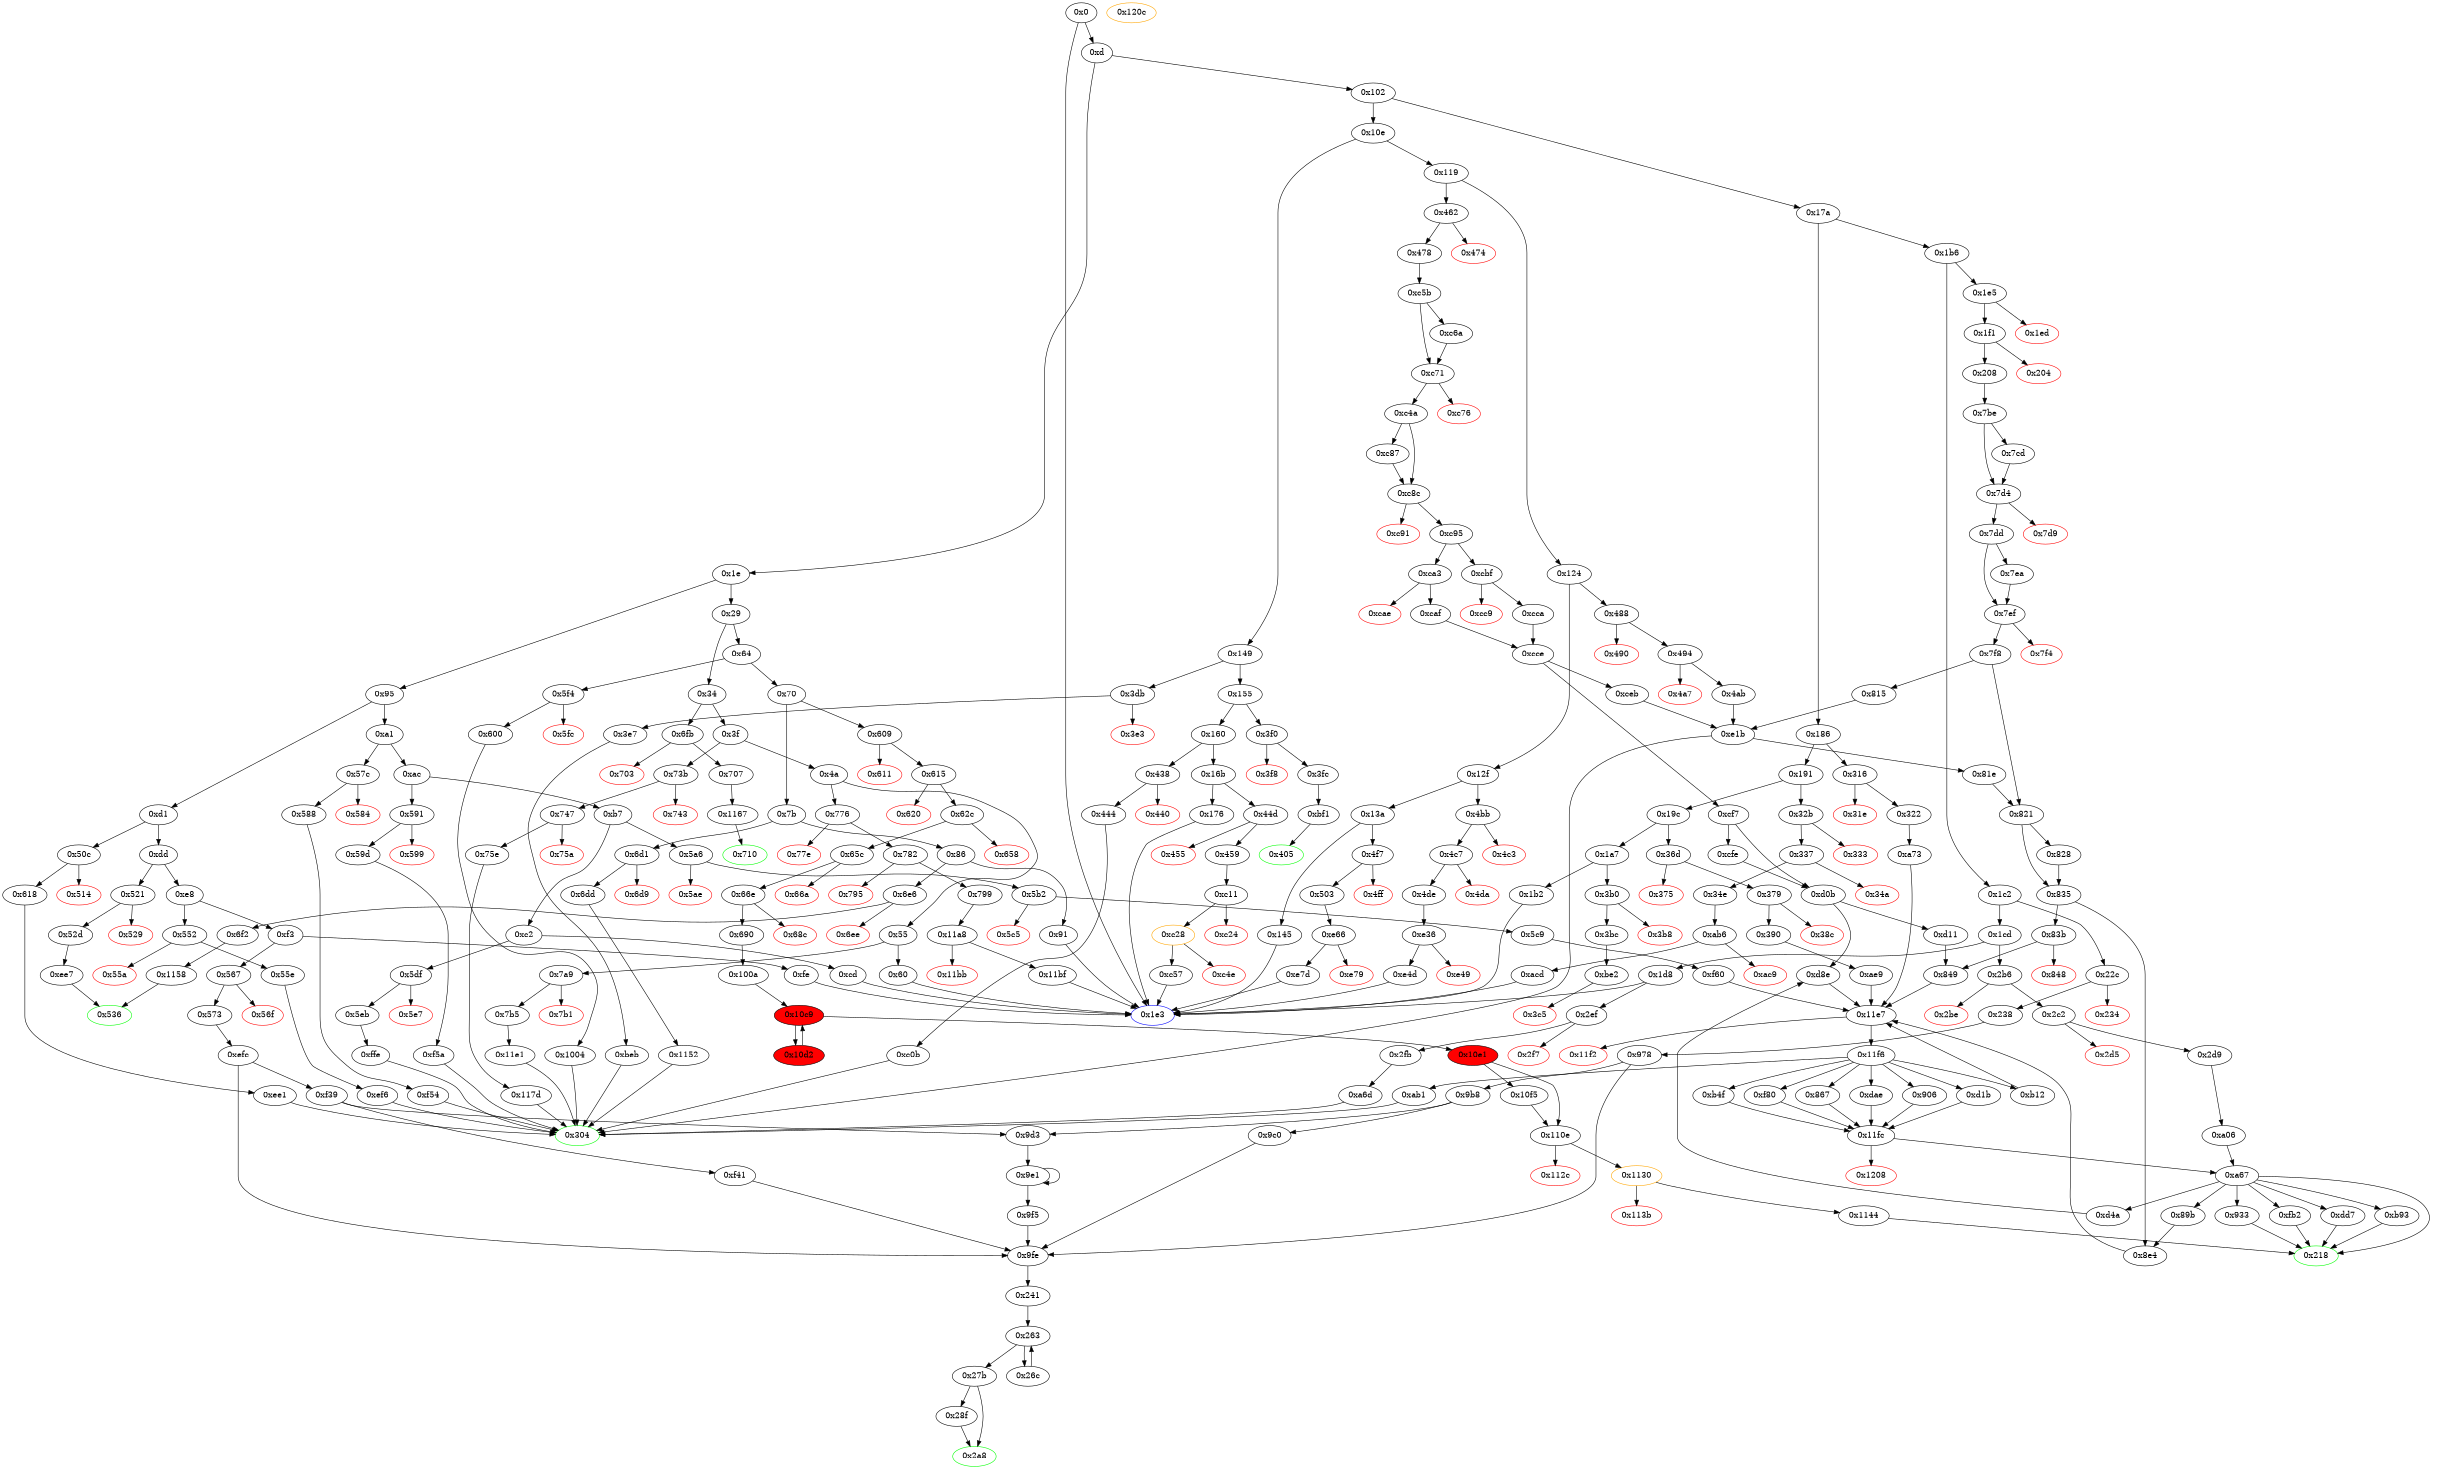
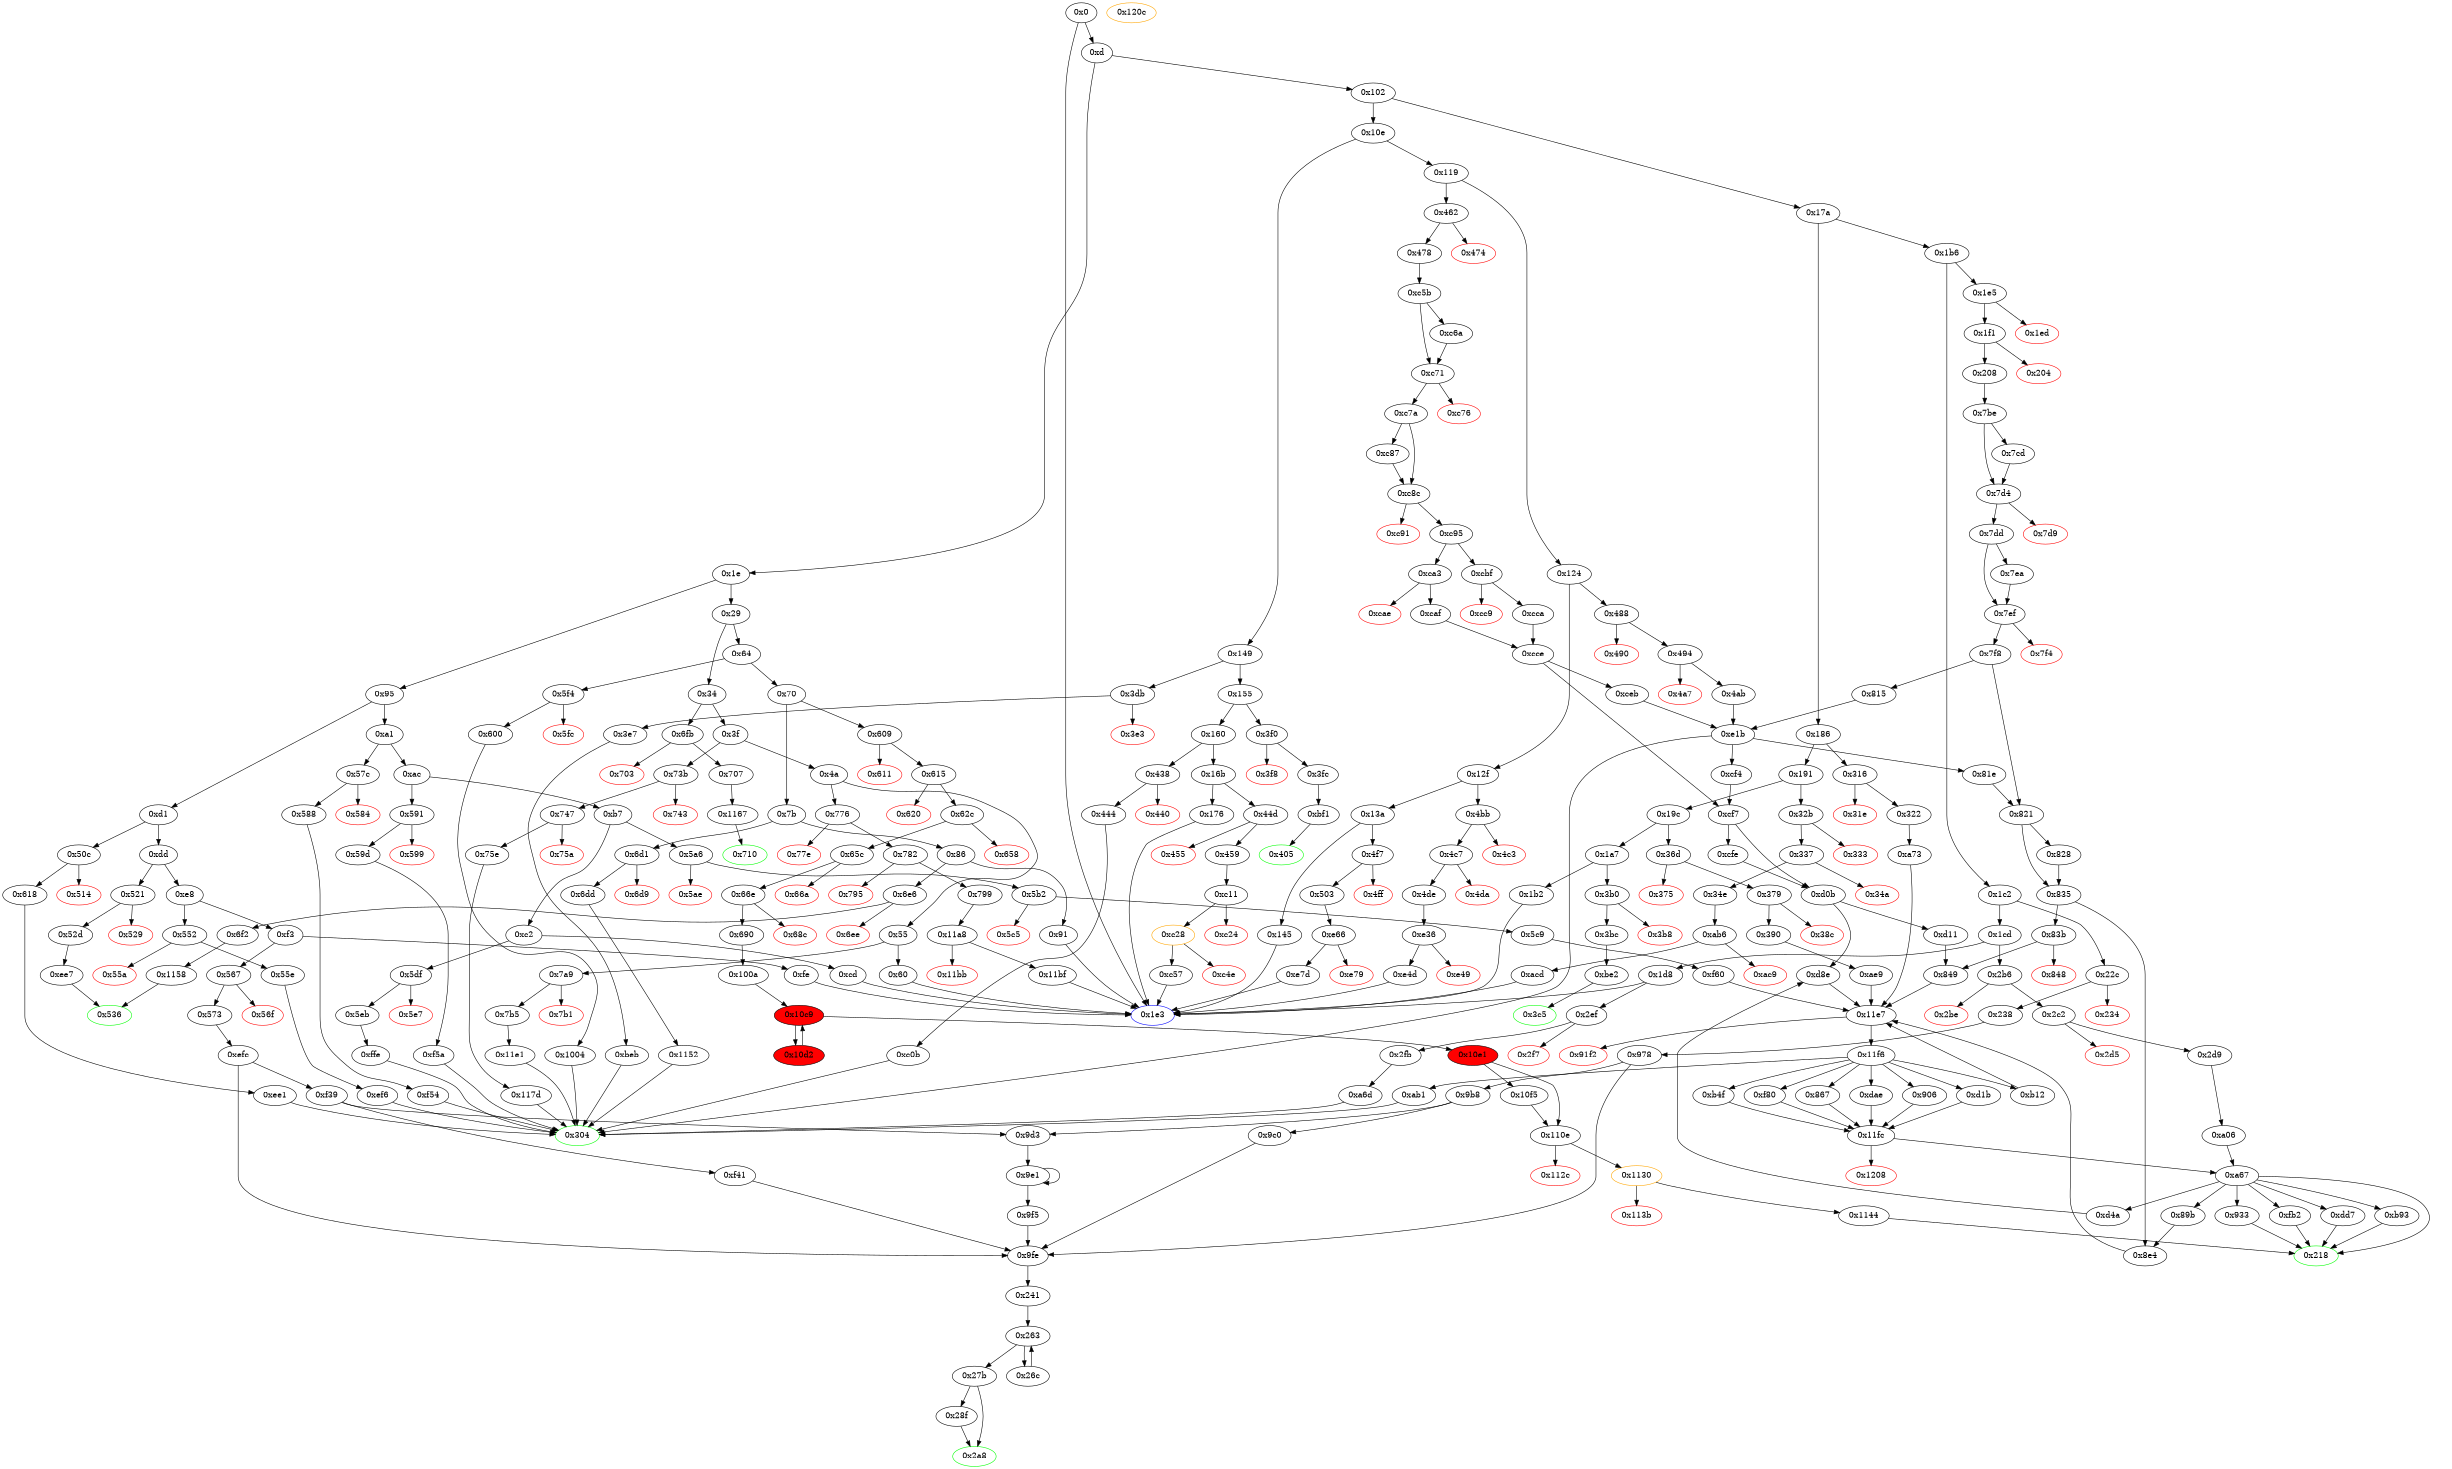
(1406, 414) -> (1406, 414)
none -> (1731, 775)
(1535, 1015) -> (1535, 1015)
(1583, 1055) -> (1583, 1055)
